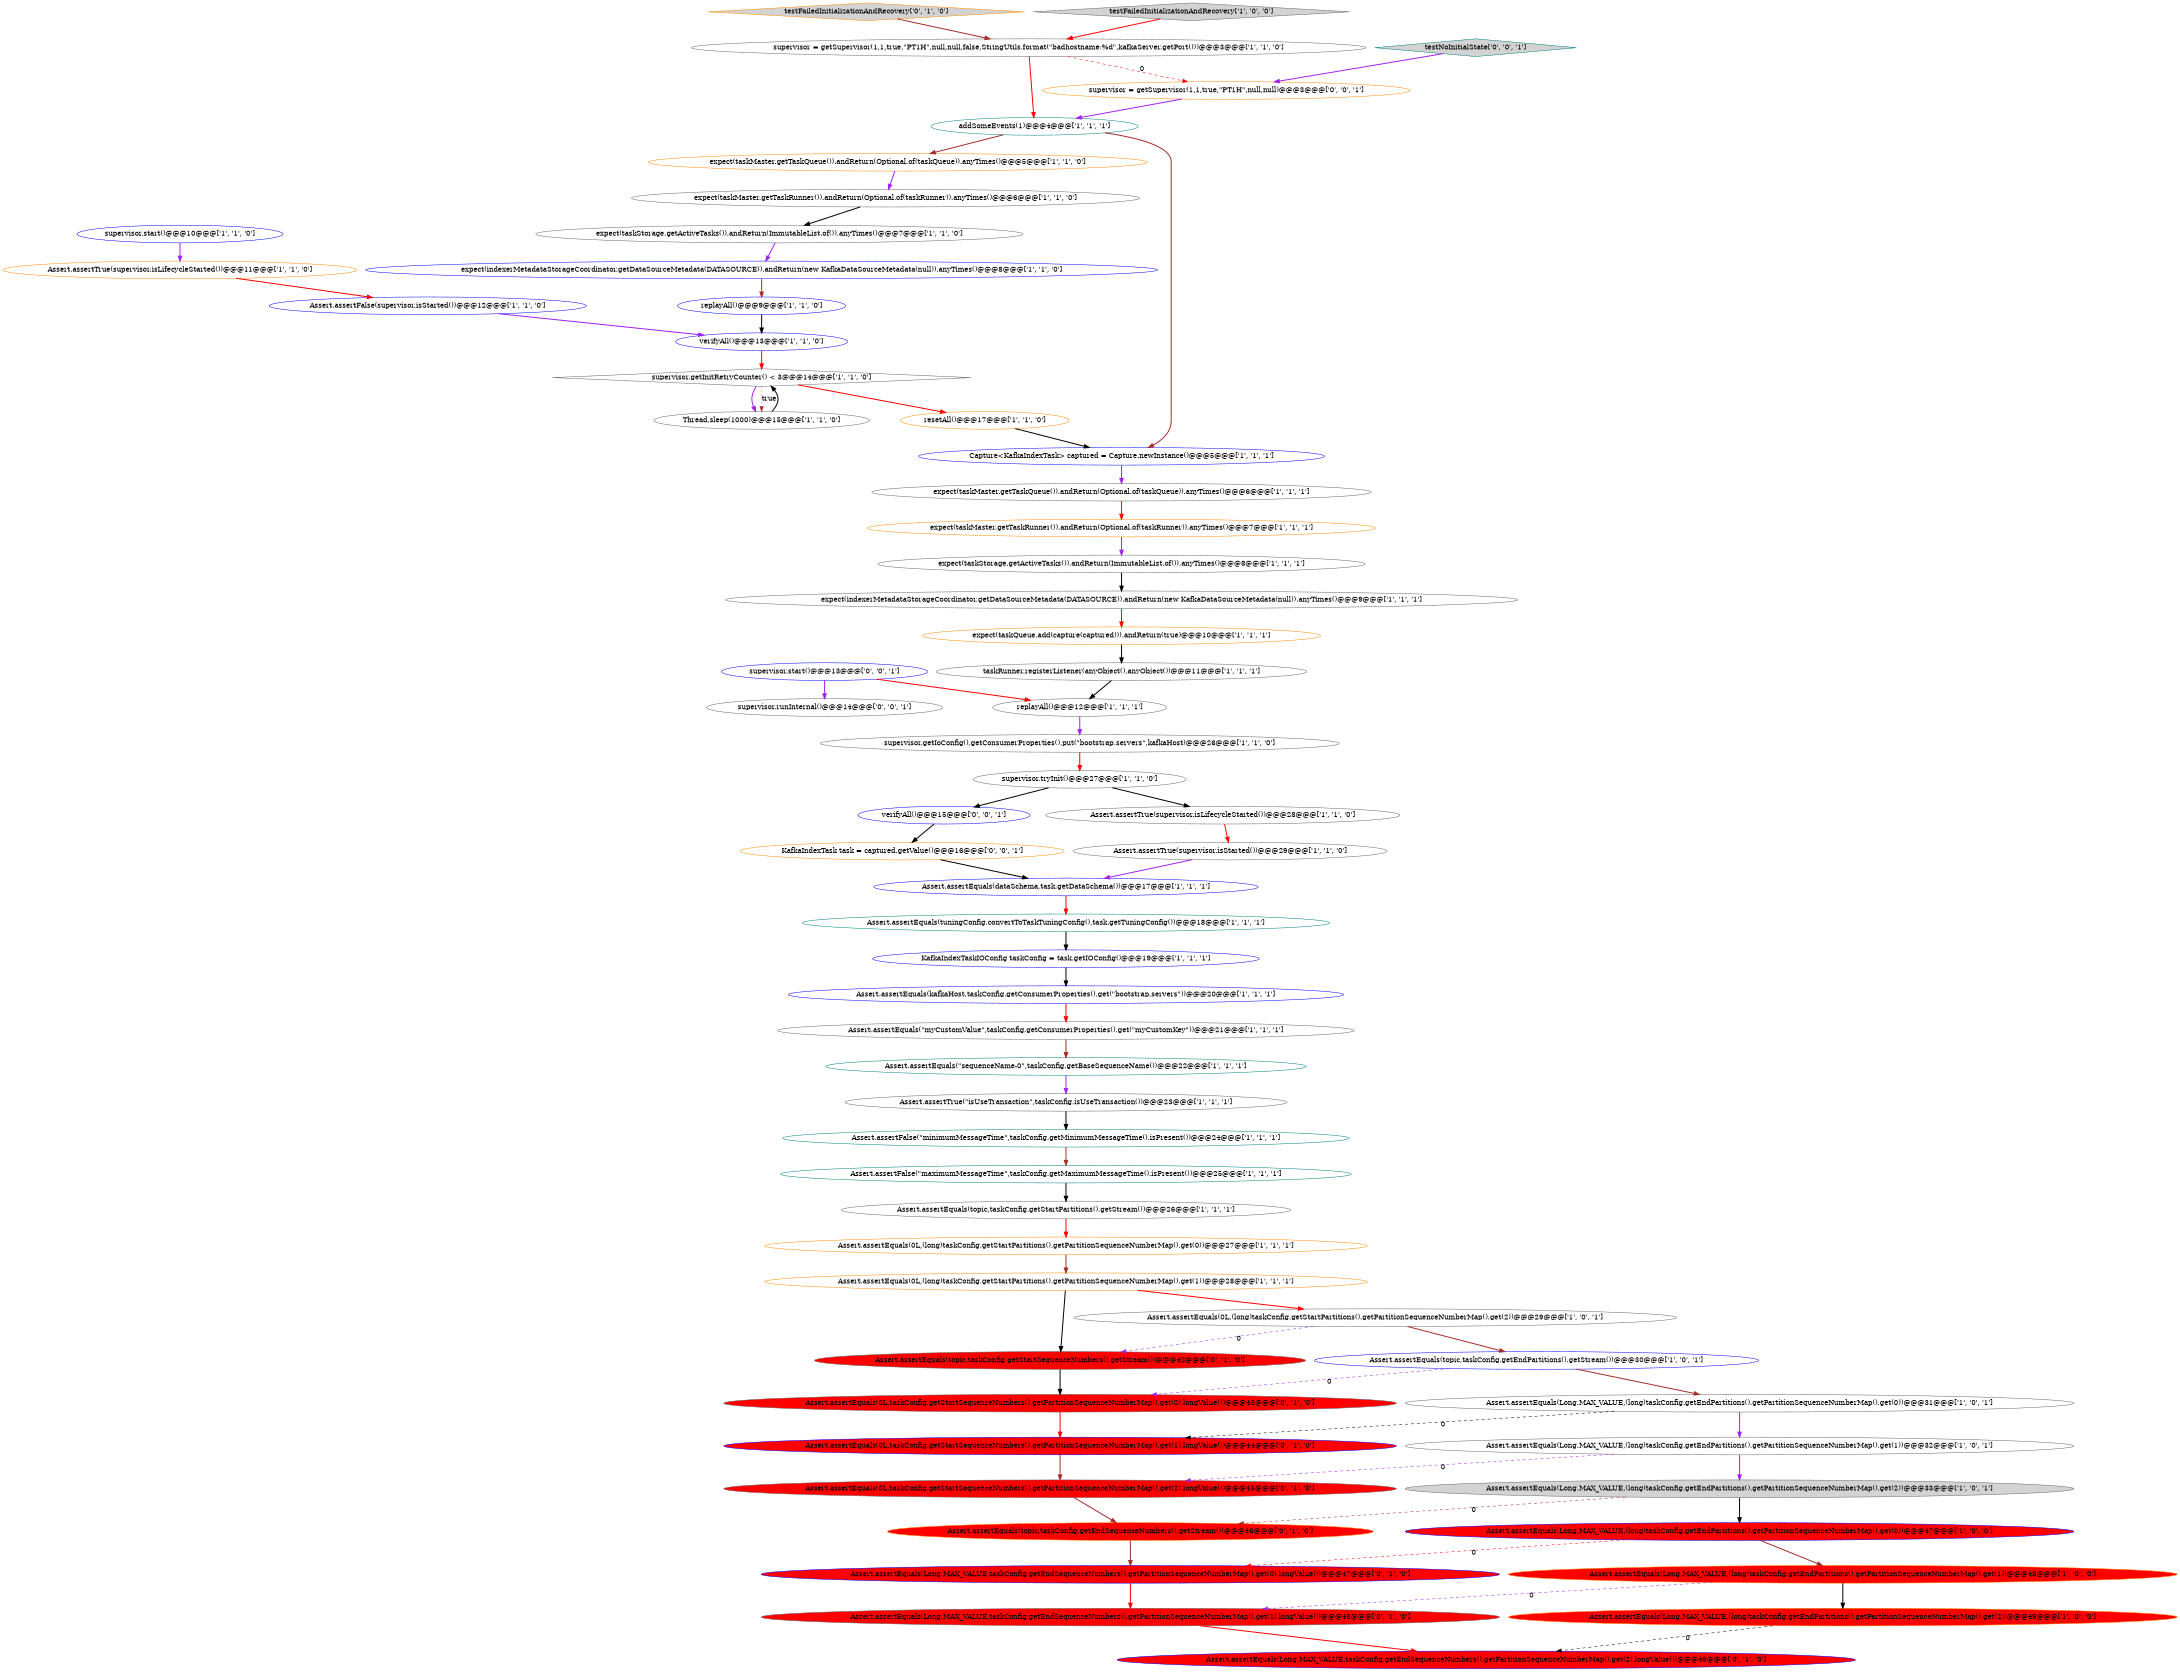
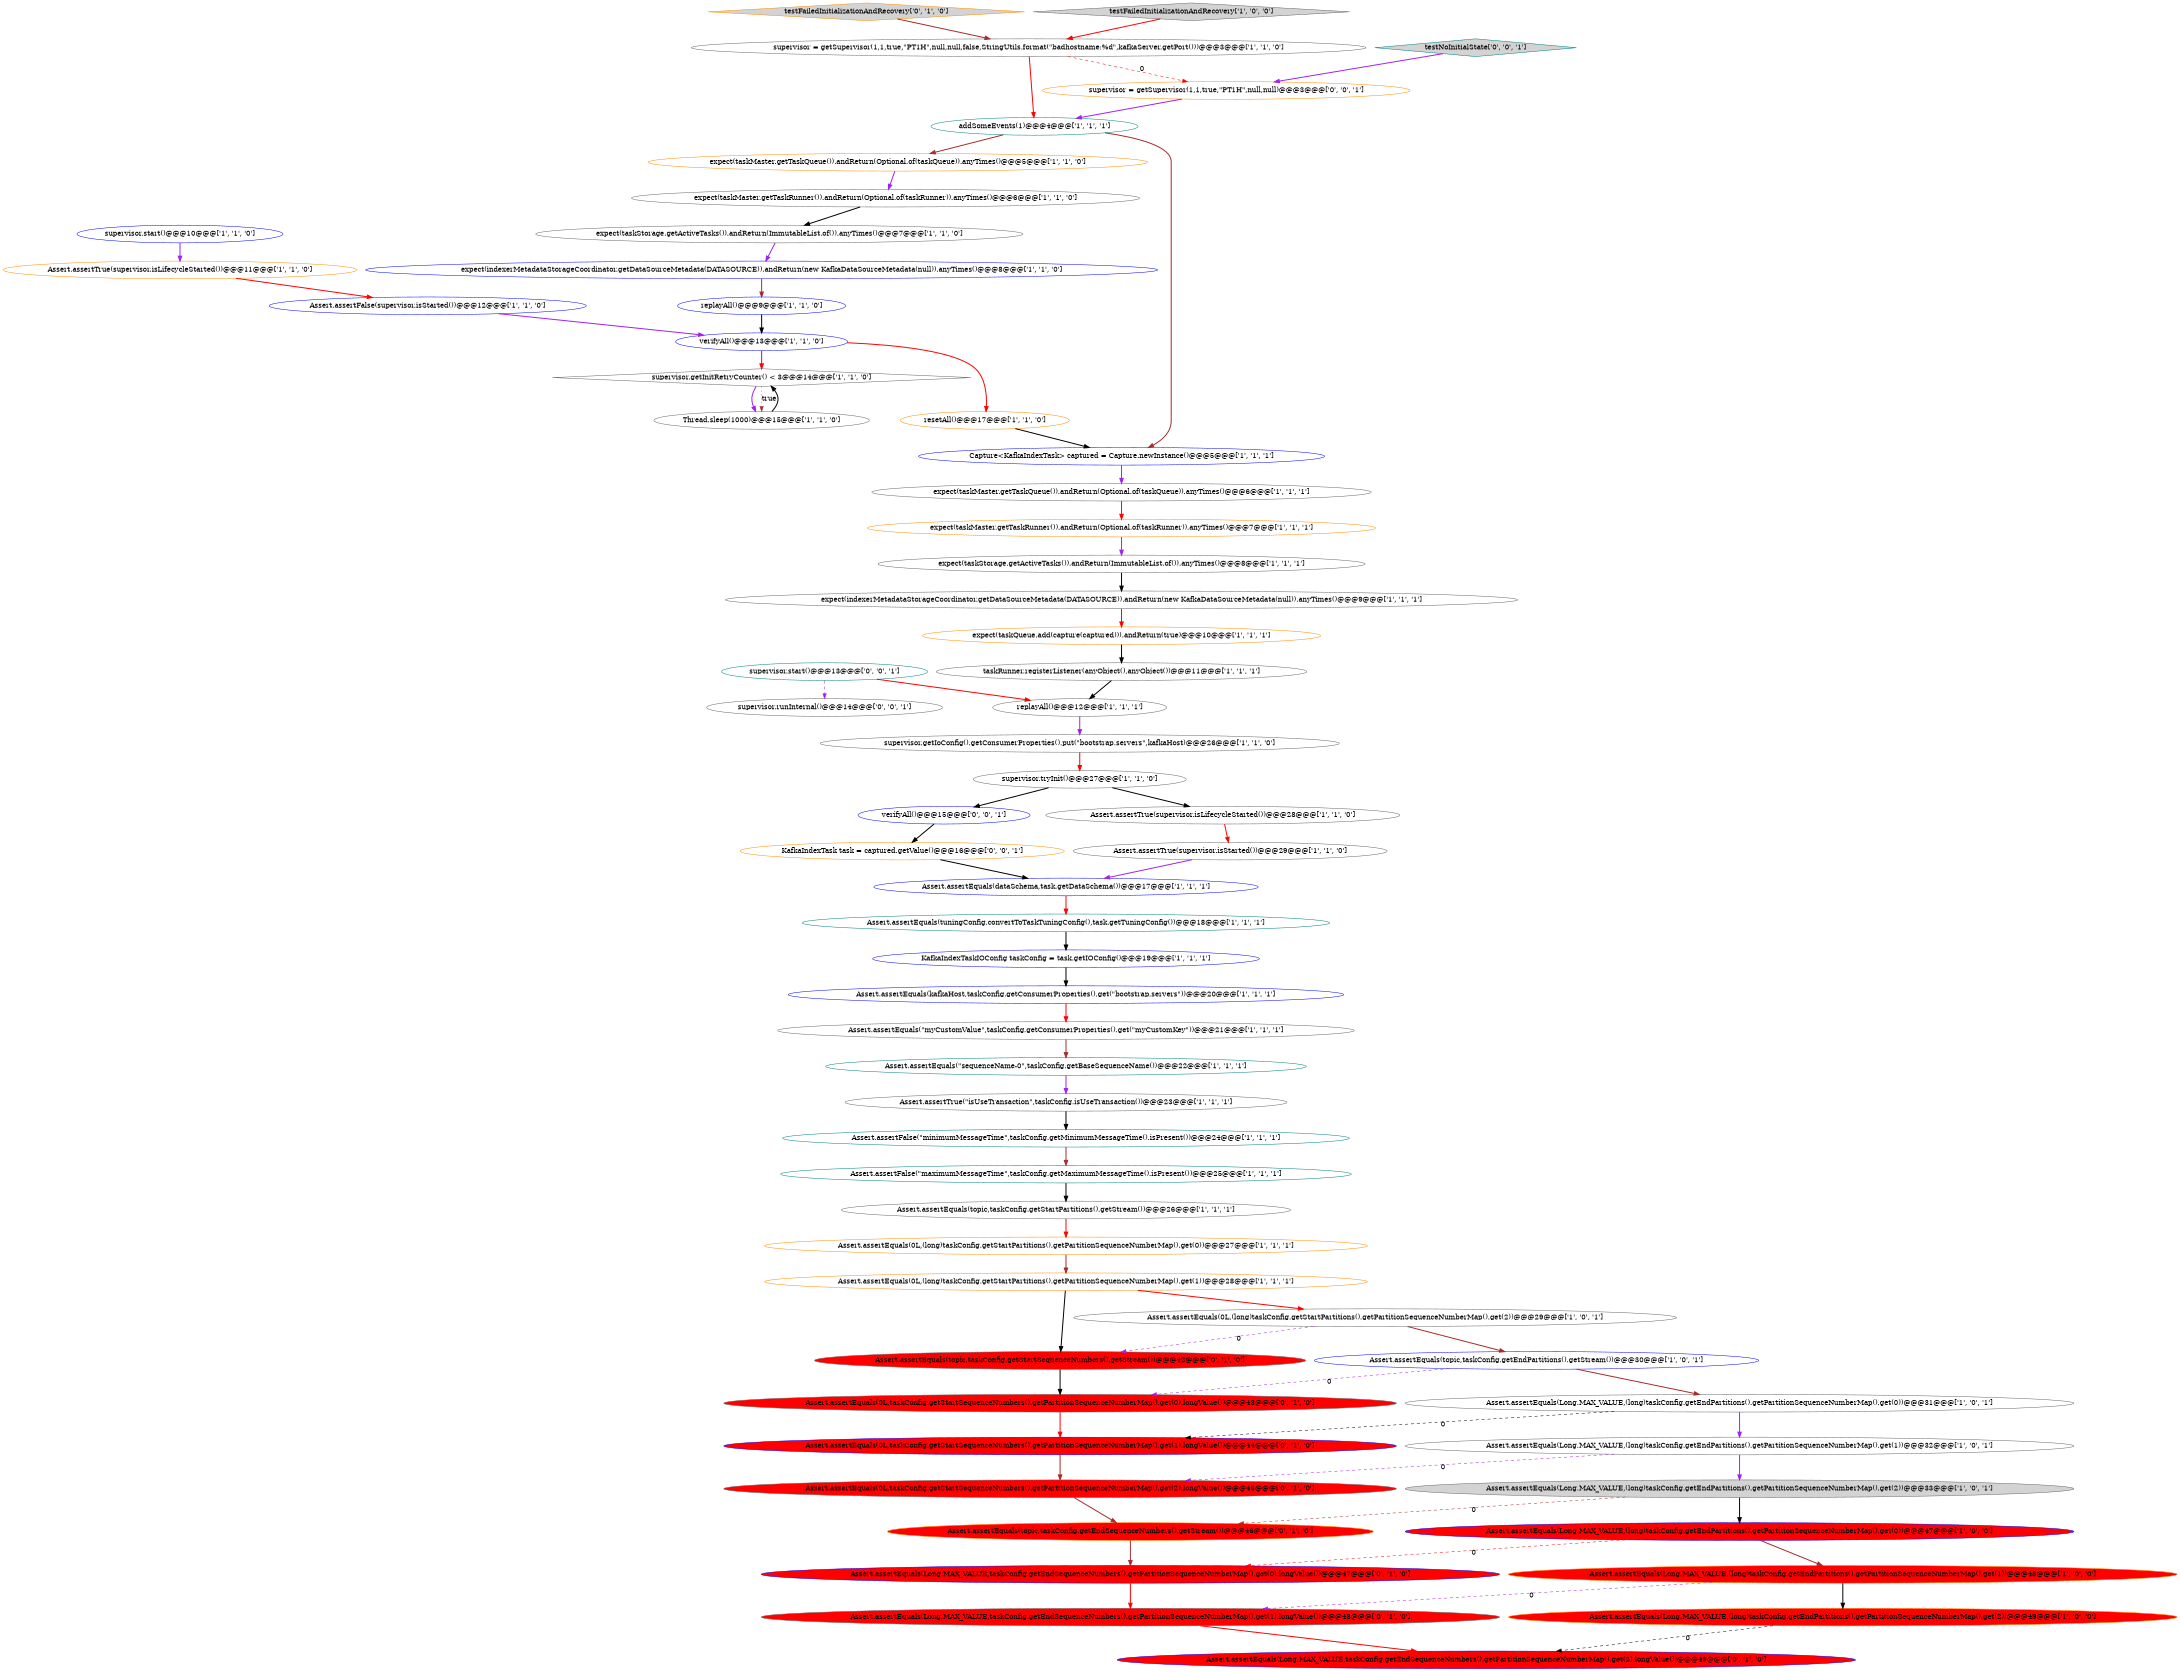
(869, 398) -> (933, 352)
(825, 672) -> (825, 672)
(825, 687) -> (825, 687)
